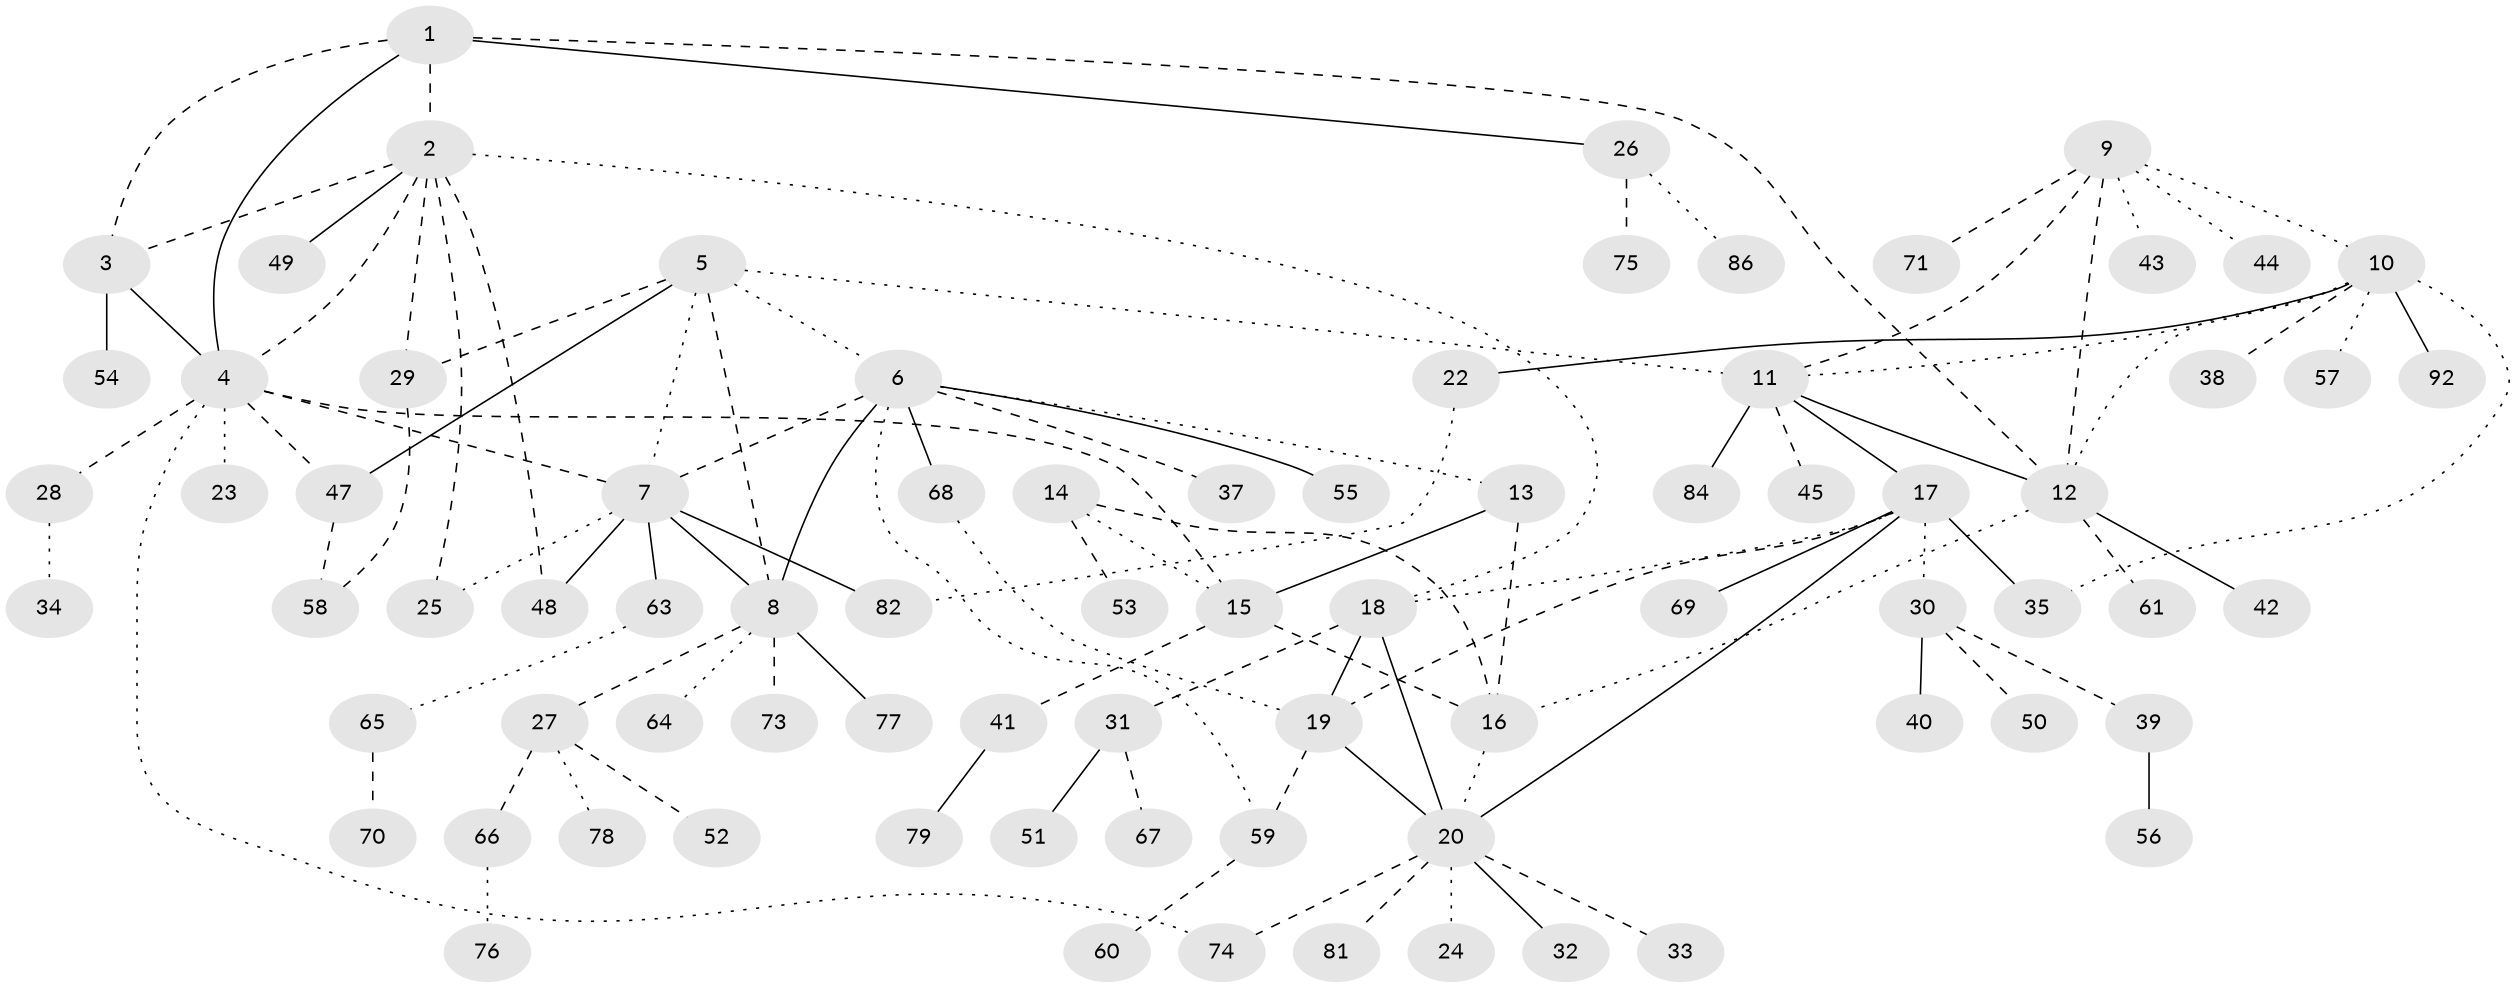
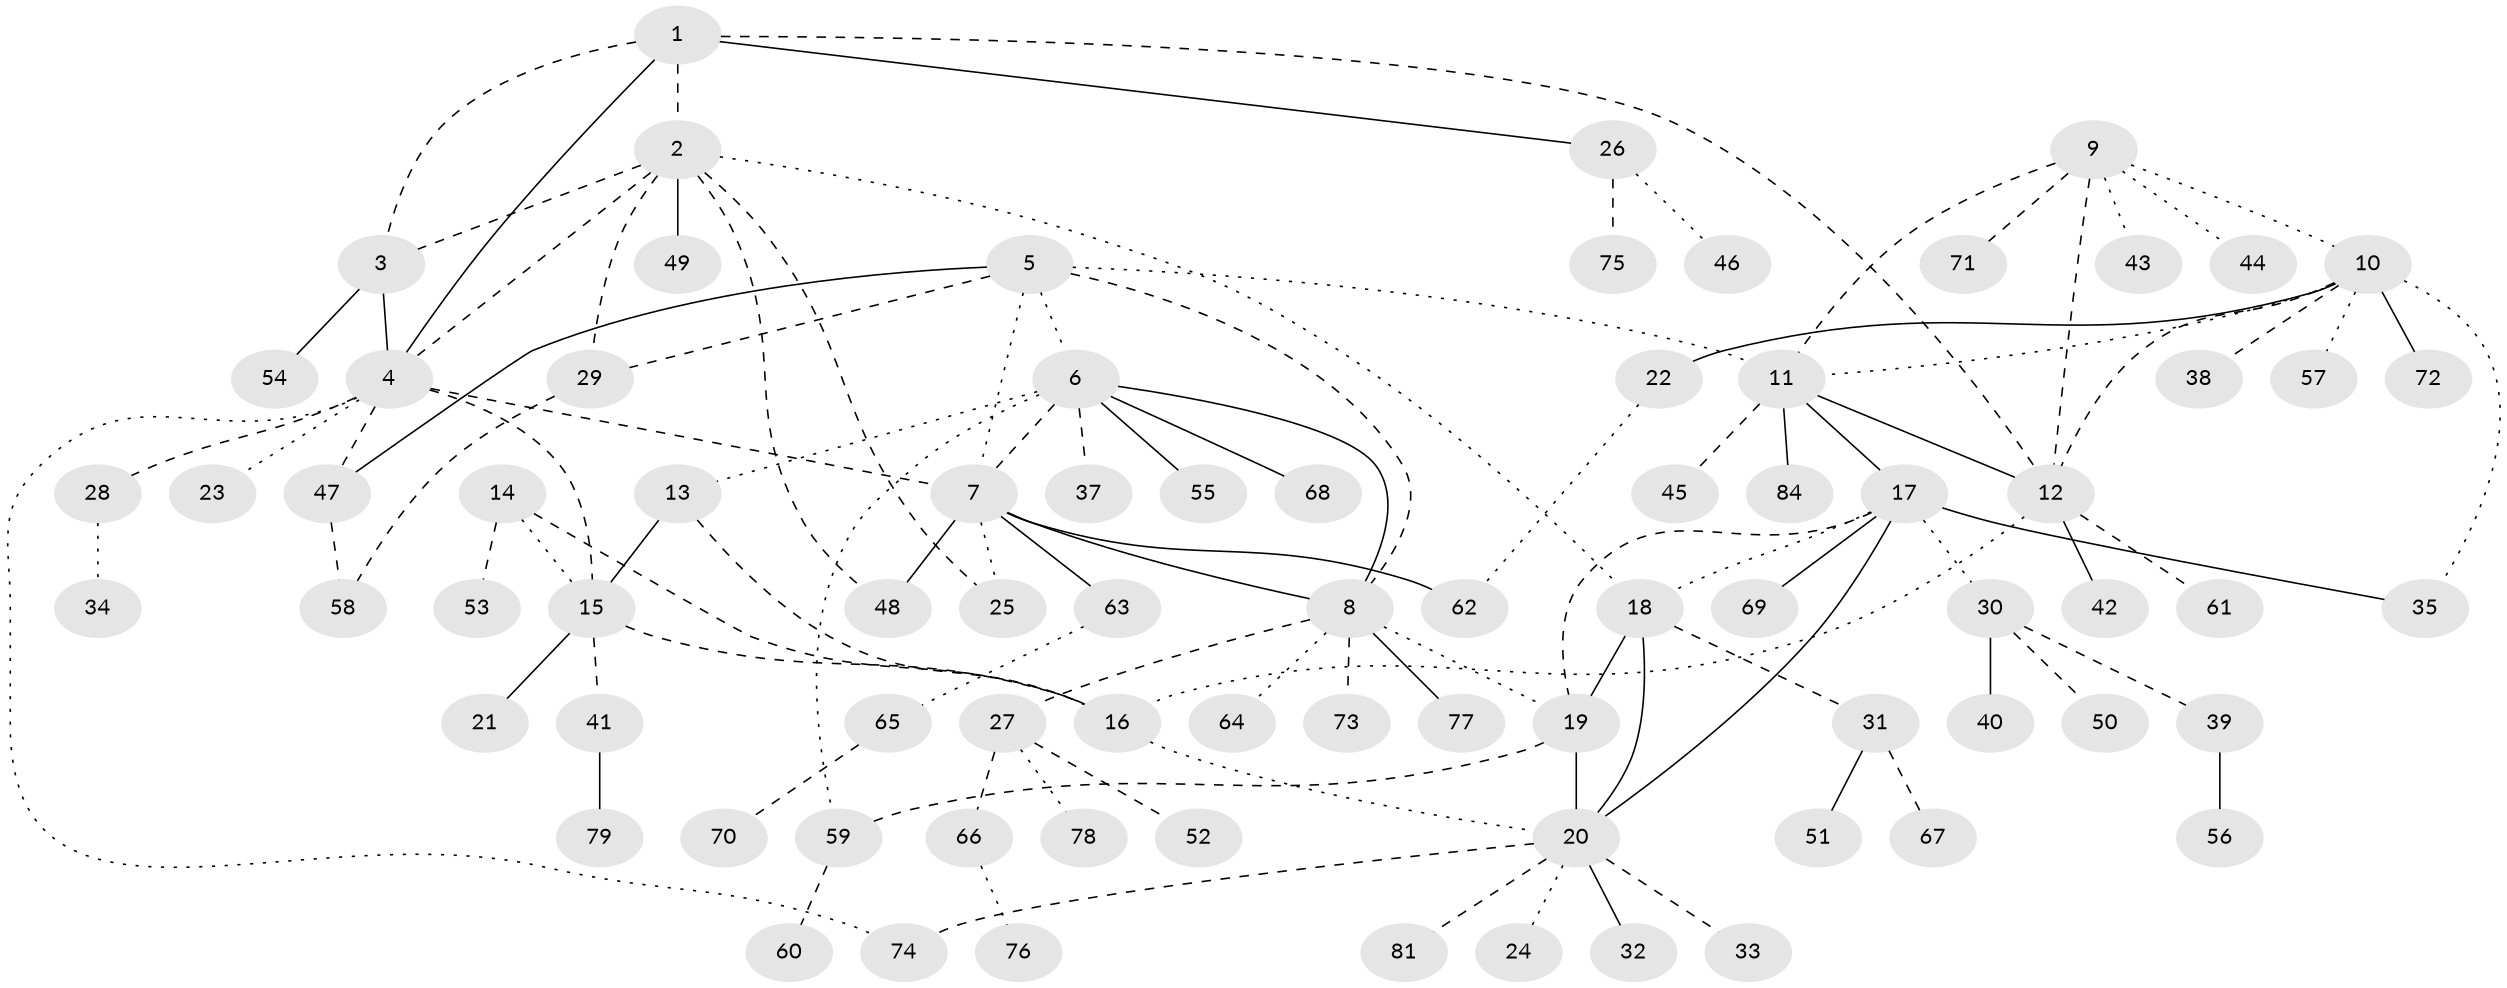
(1741, 264) -> (1728, 264)
(2167, 342) -> (2154, 342)
(2442, 379) -> (2429, 379)
(889, 609) -> (1465, 609)
(1097, 650) -> (1447, 658)
none -> (485, 723)
